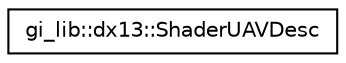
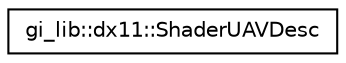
(173, 31) -> (173, 31)
